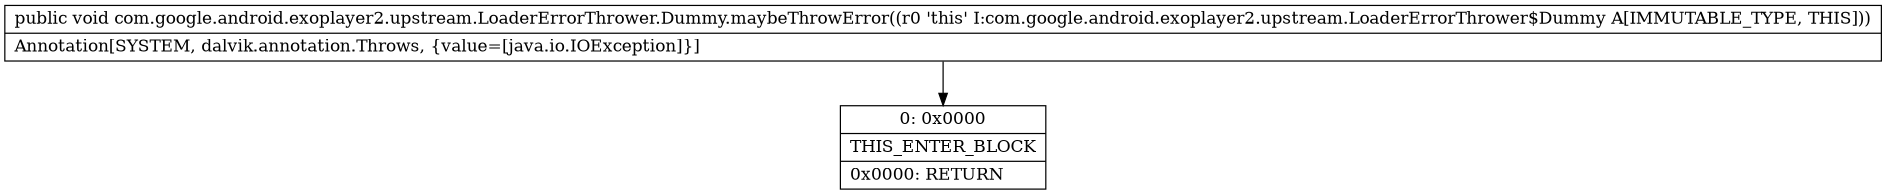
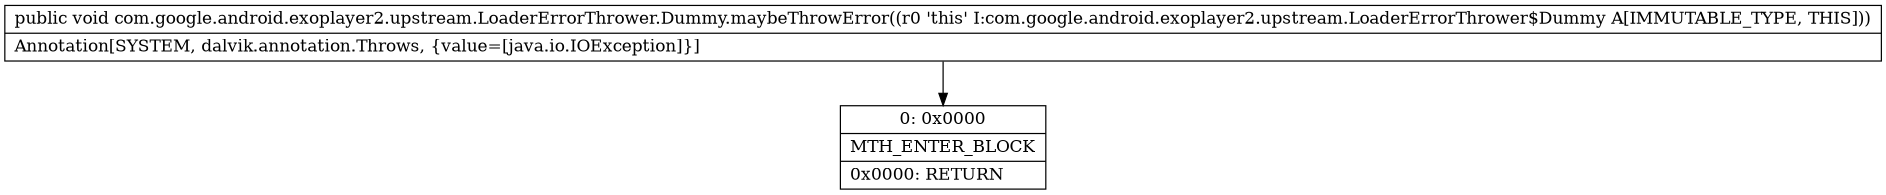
(943, 147) -> (943, 147)
